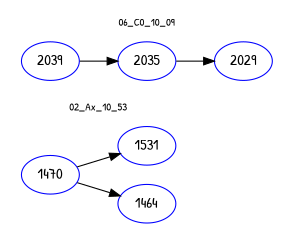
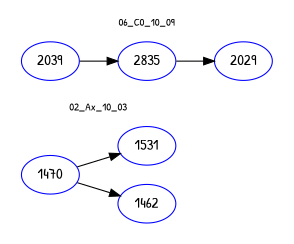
(147, 61) -> (147, 61)
(99, 108) -> (99, 108)
(147, 204) -> (147, 204)
